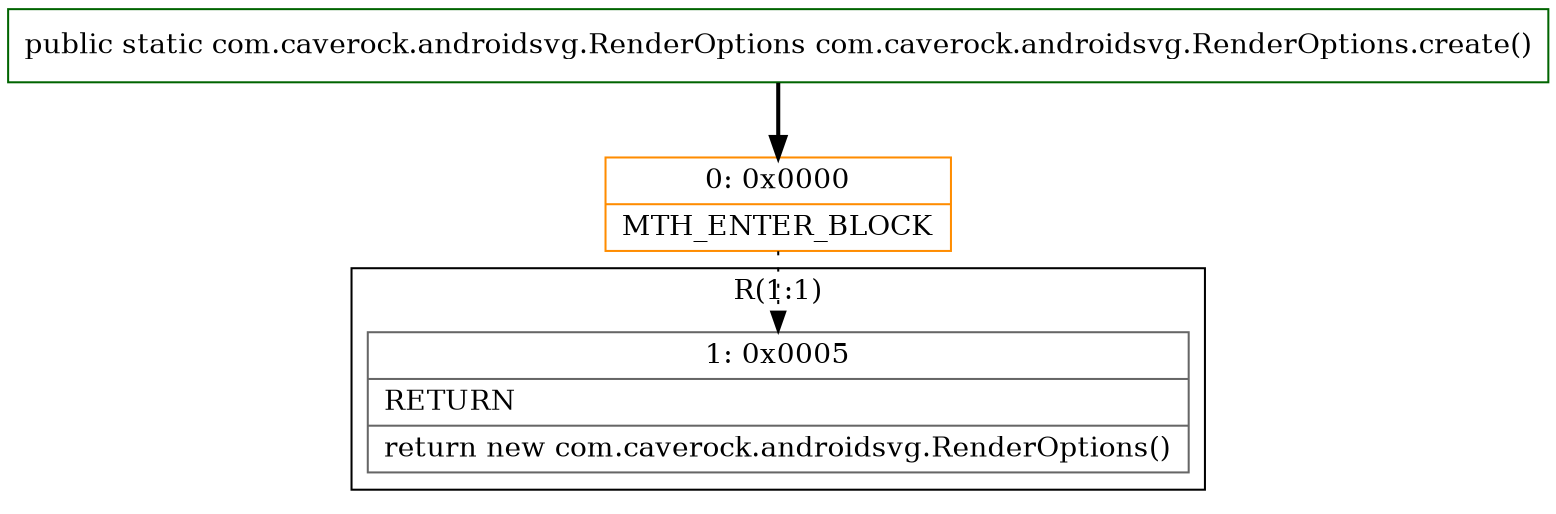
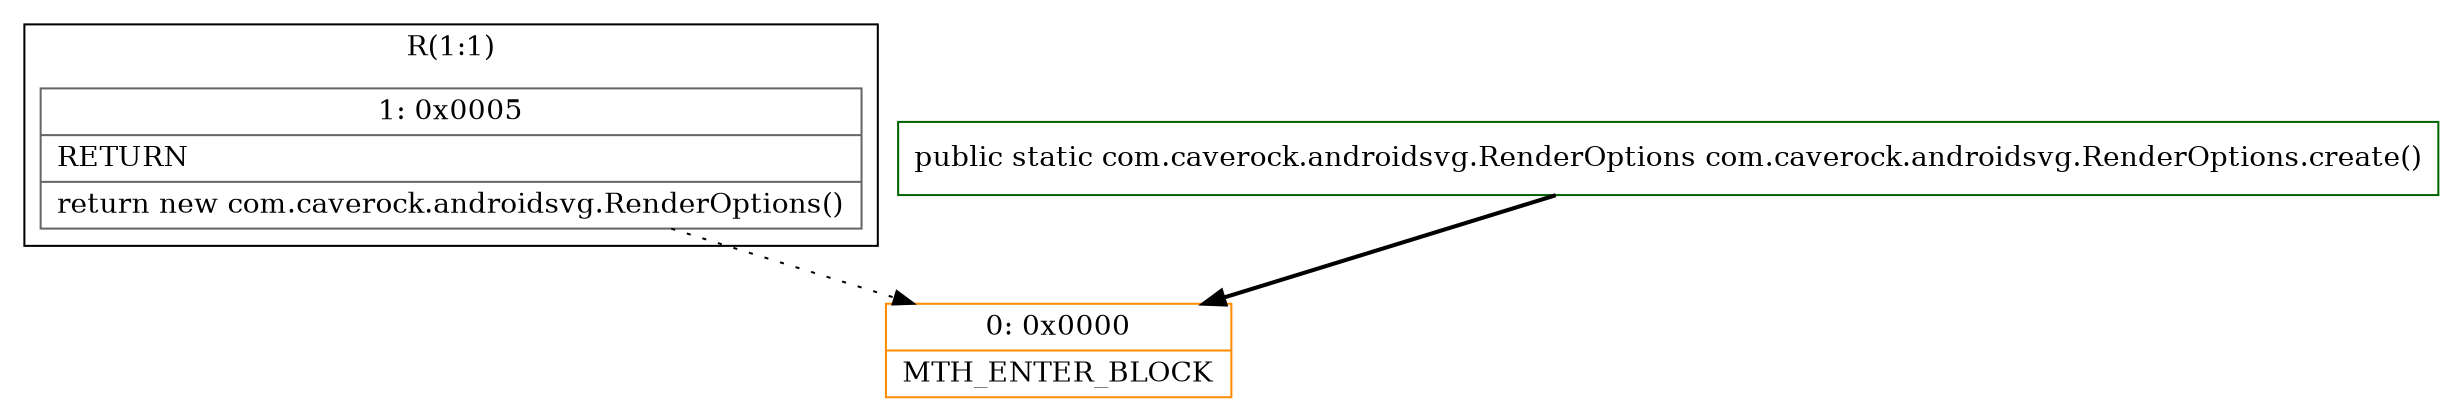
(778, 281) -> (783, 263)
